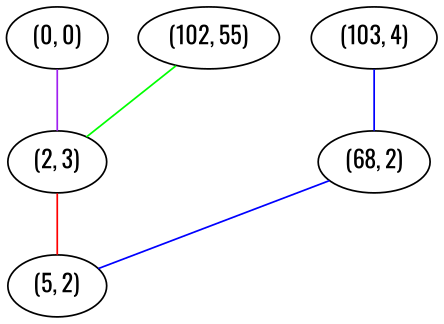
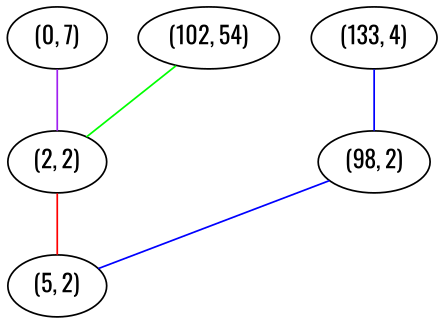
(57, 38) -> (57, 38)
(209, 38) -> (209, 38)
(374, 38) -> (374, 38)
(57, 162) -> (57, 162)
(374, 162) -> (374, 162)
